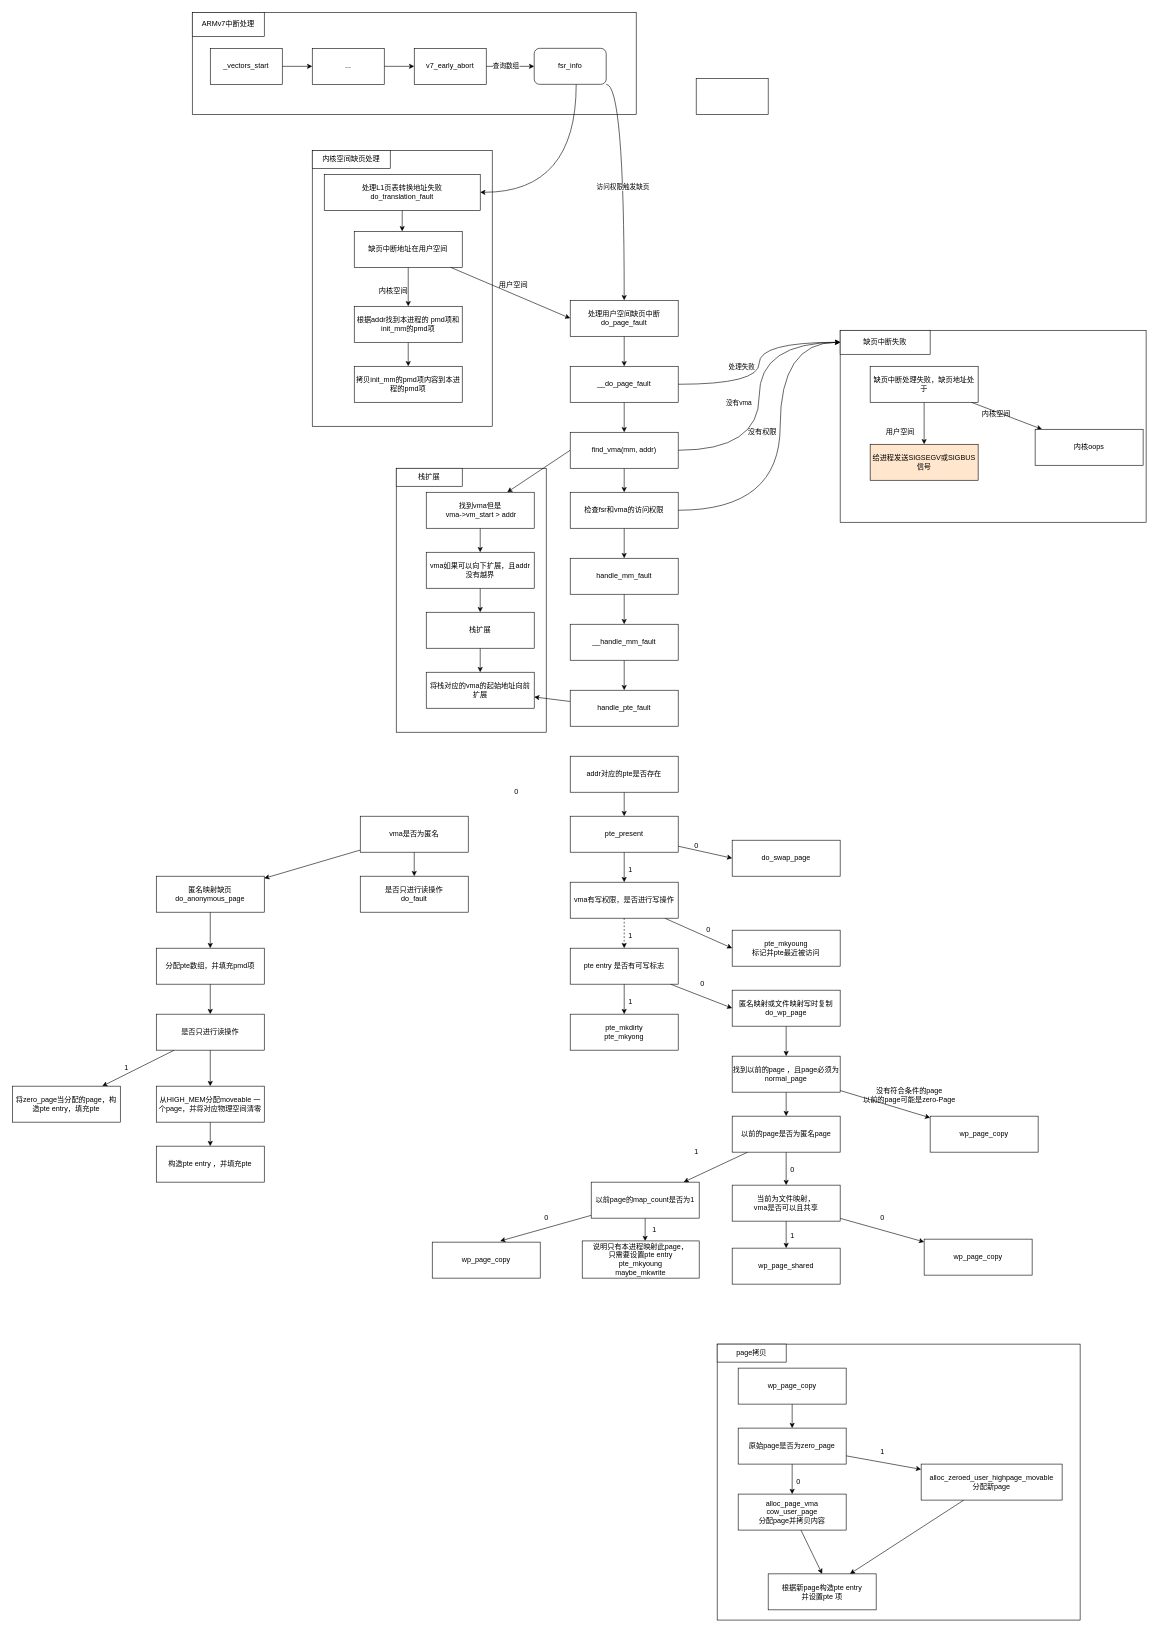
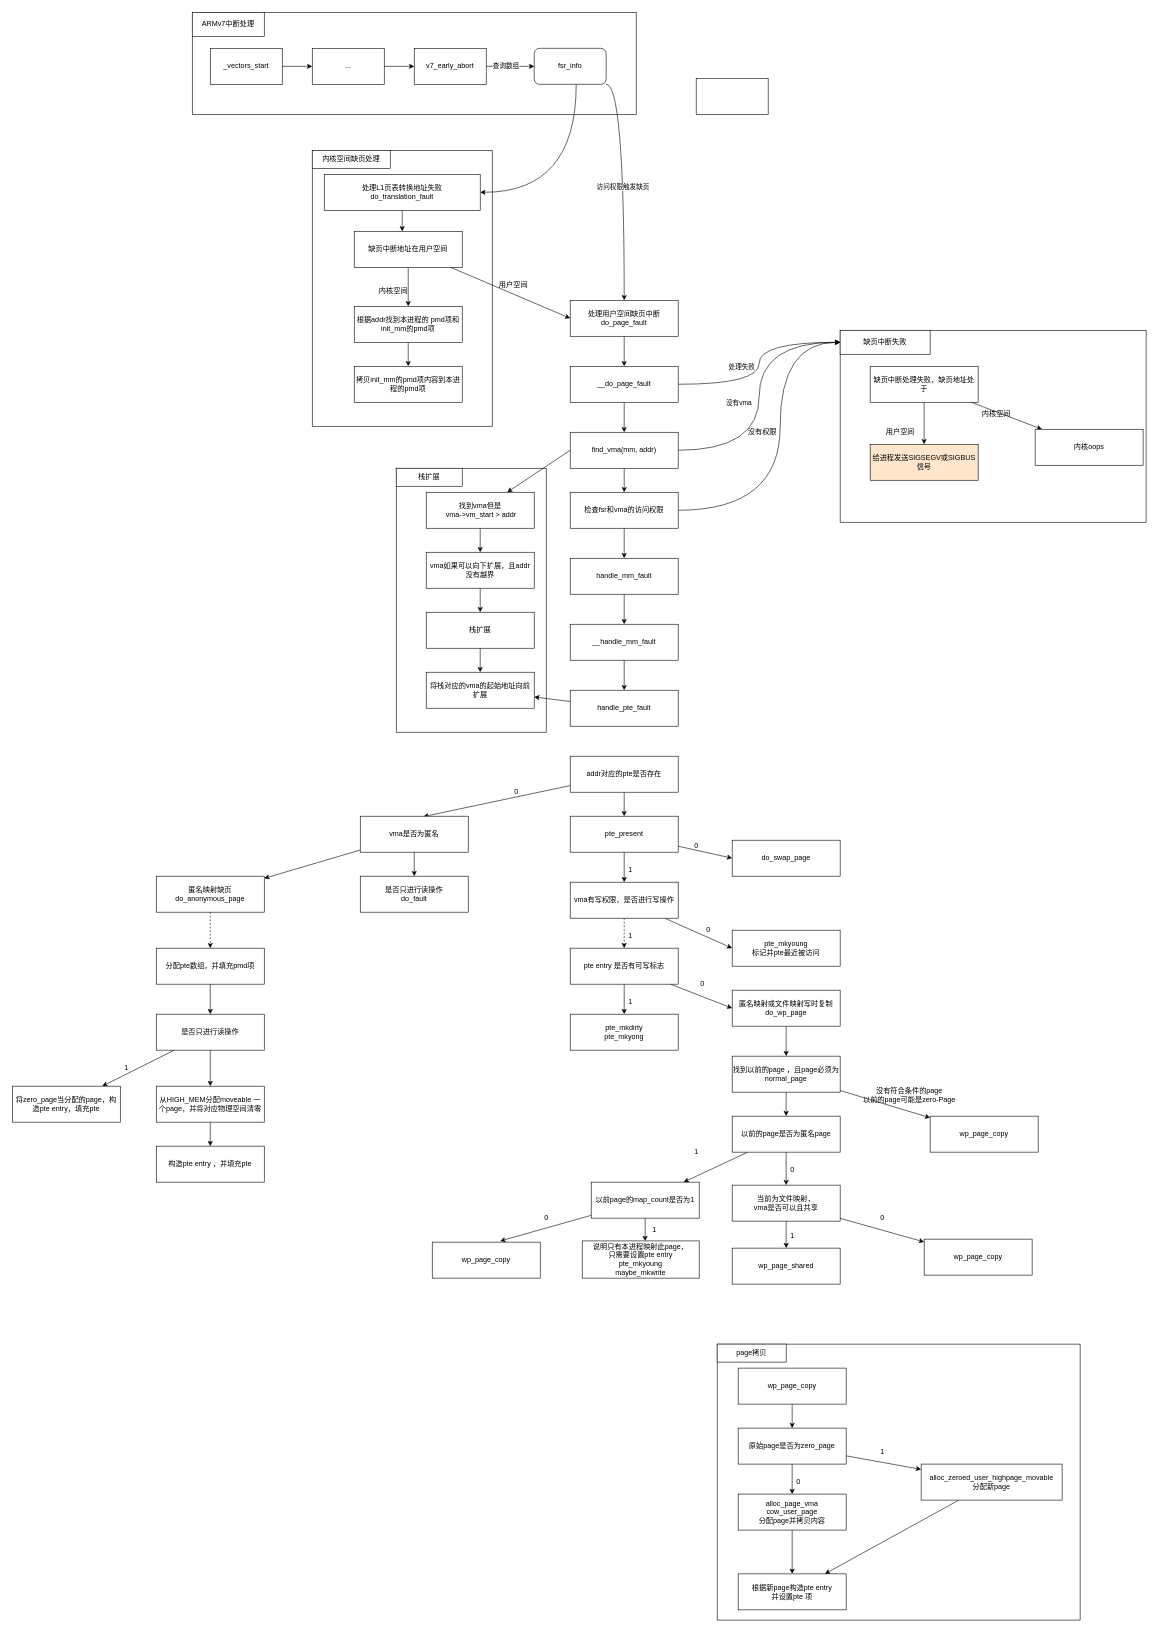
(789, 351) -> (788, 351)
none -> (498, 801)
(210, 928) -> (210, 928)
(822, 1592) -> (792, 1592)
